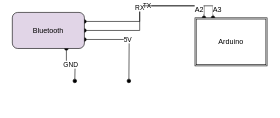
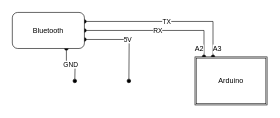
(48, 30) -> (48, 30)
(231, 42) -> (231, 81)
